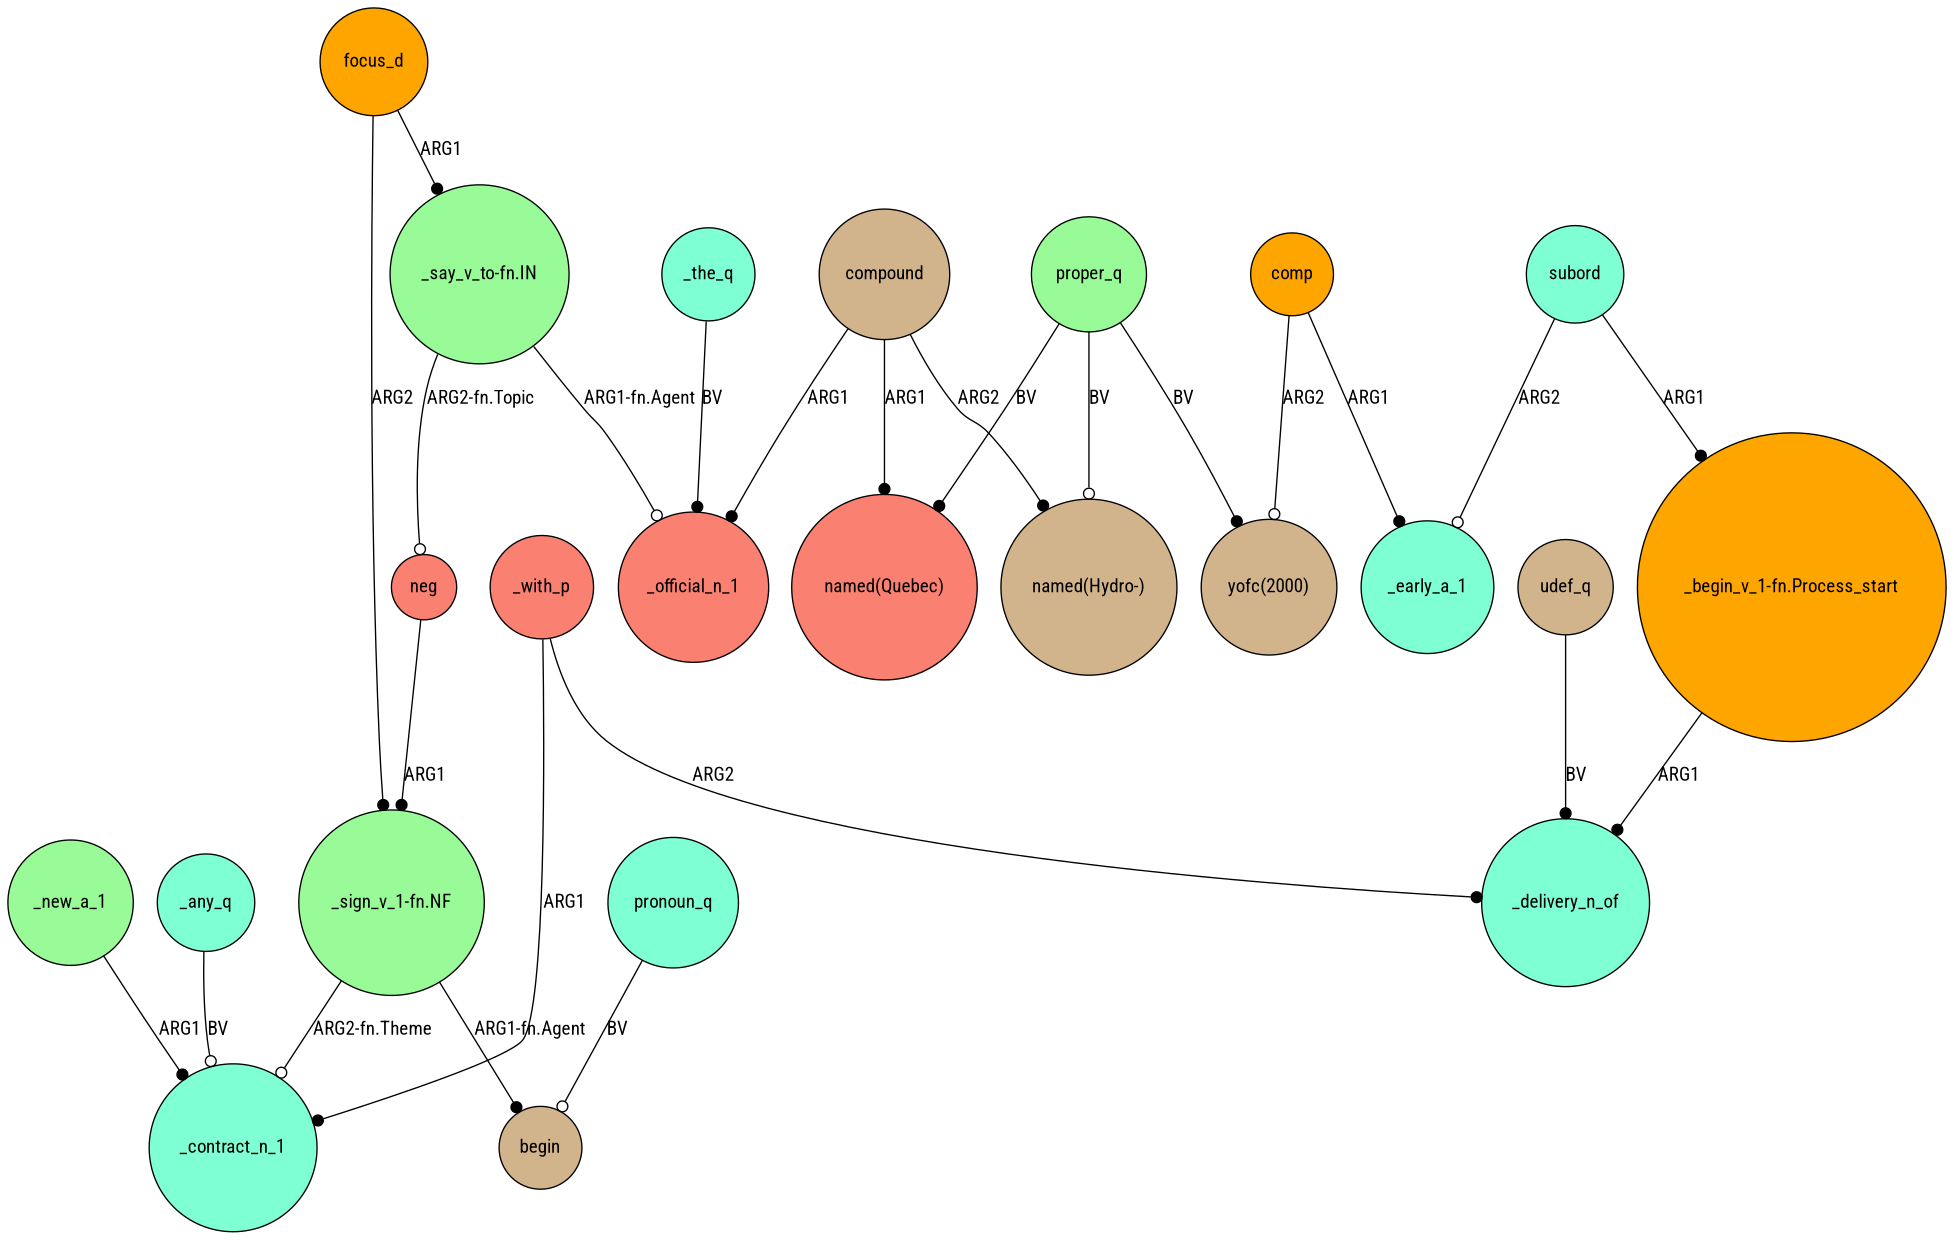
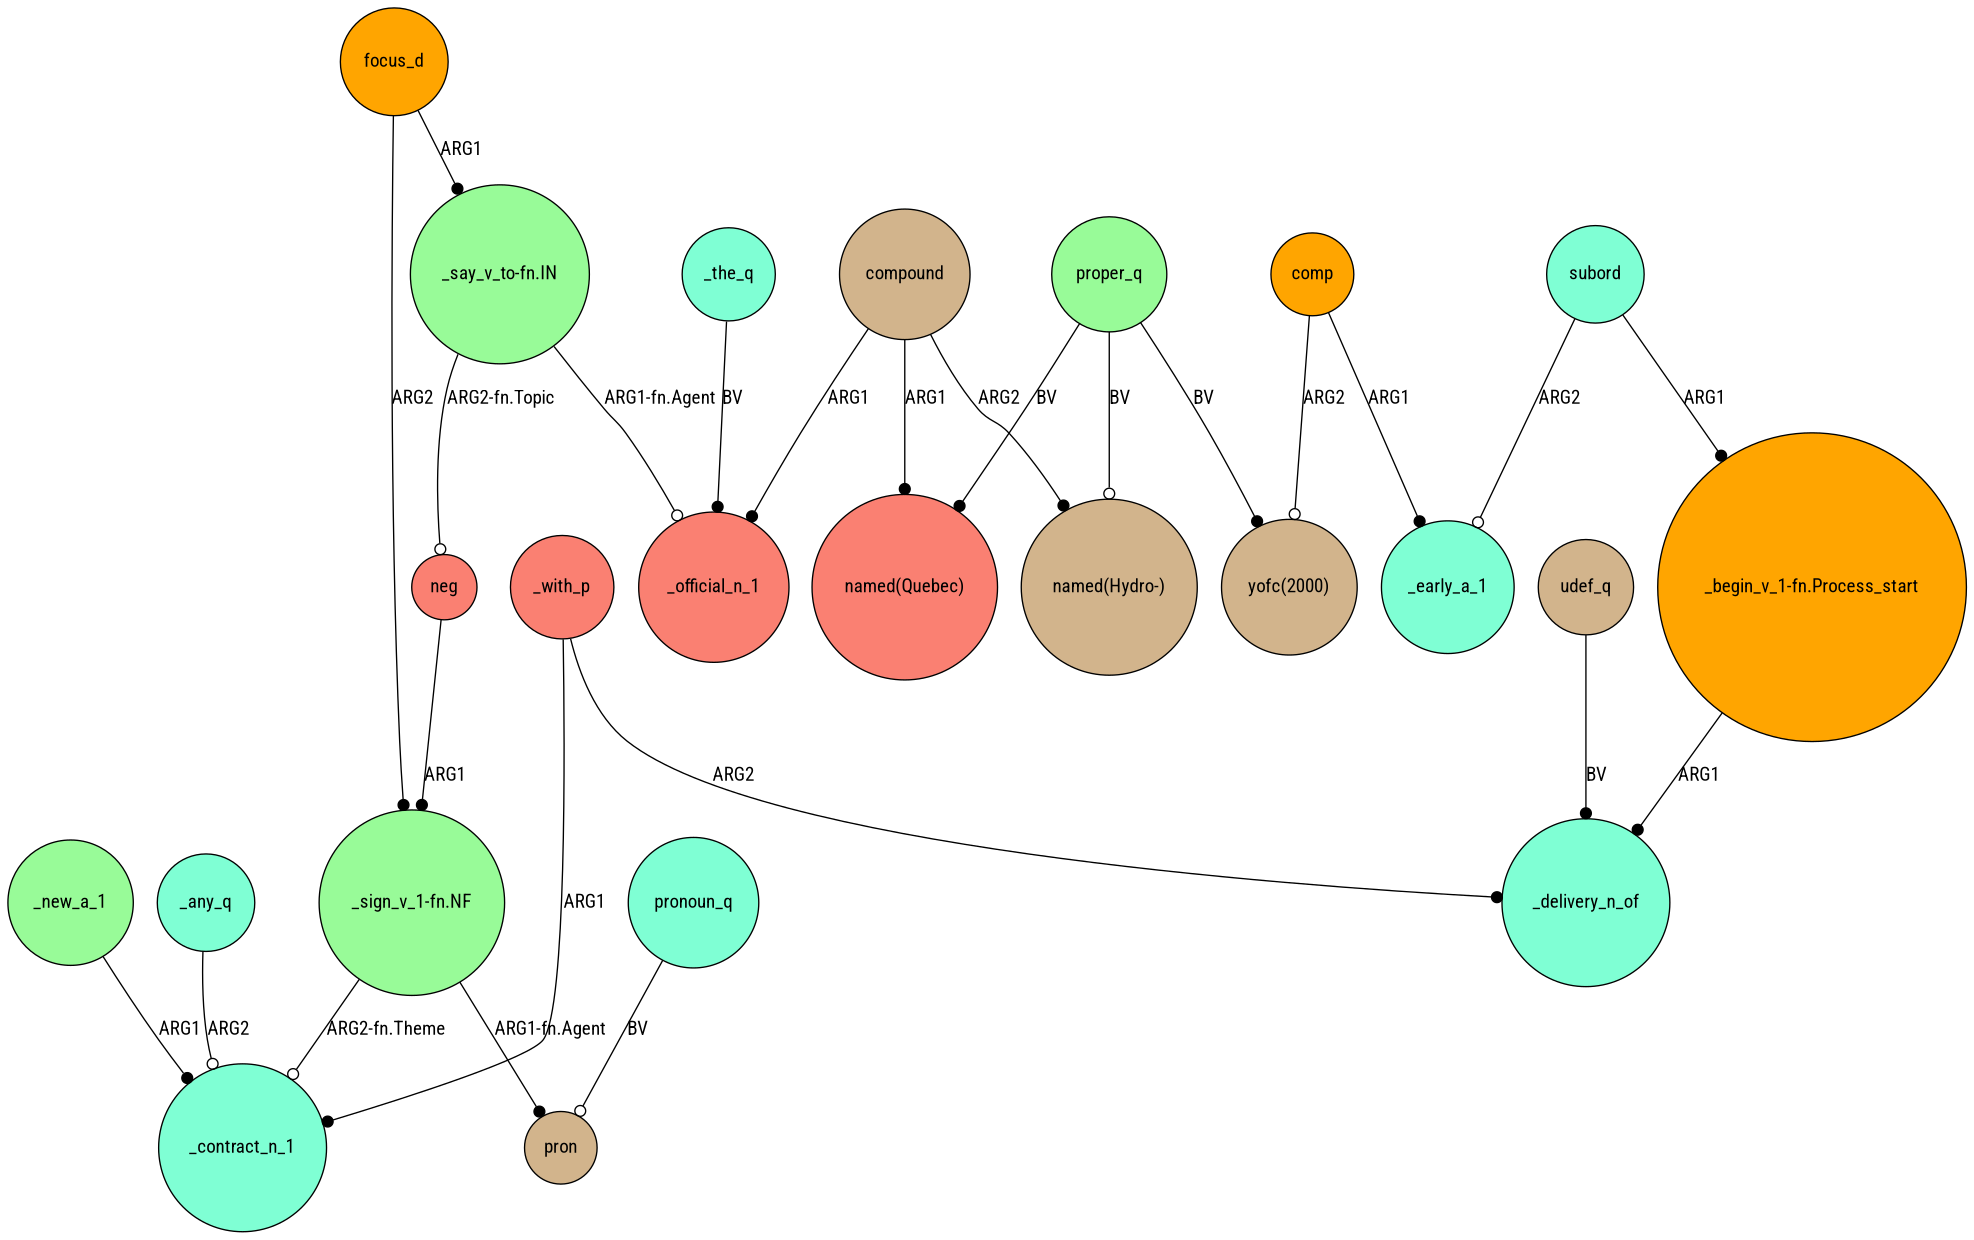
(218, 1030) -> (228, 1030)
(541, 1148) -> (561, 1148)
